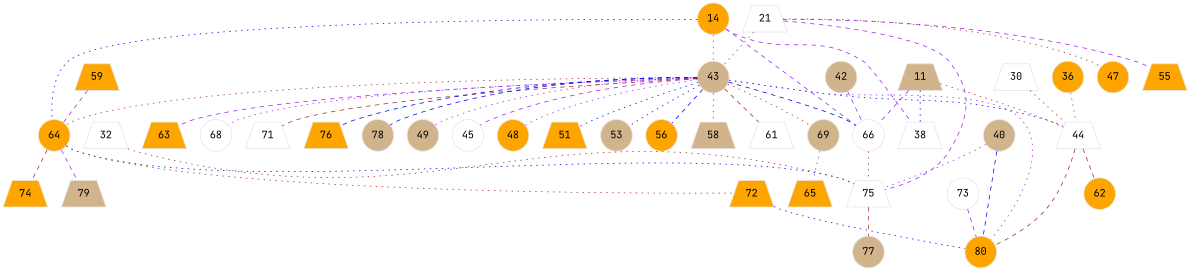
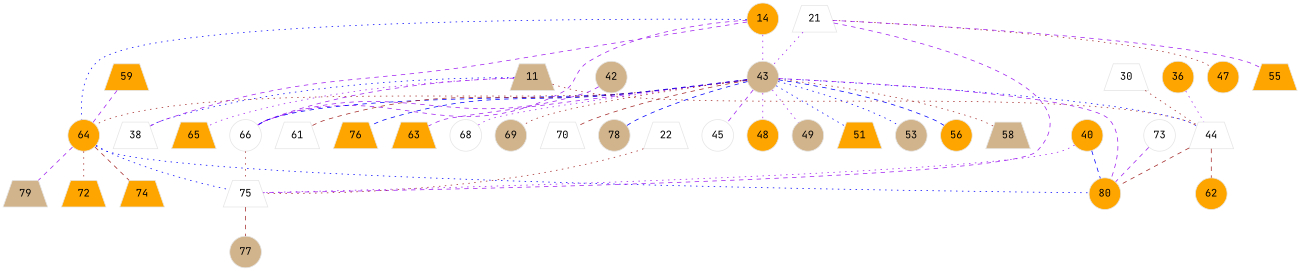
(944, 97) -> (977, 93)
(106, 135) -> (666, 135)
(268, 135) -> (563, 135)
(999, 135) -> (1087, 135)
(816, 166) -> (290, 103)
(874, 231) -> (716, 187)
